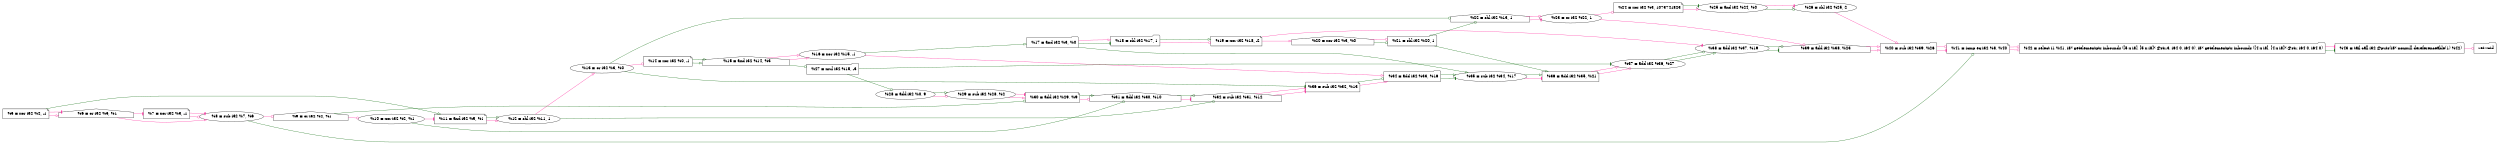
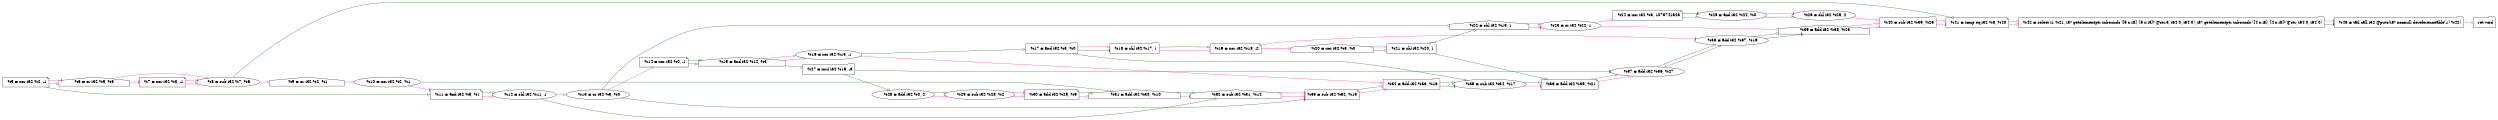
(905, 94) -> (903, 95)
(678, 107) -> none
(96, 114) -> (94, 82)
